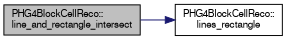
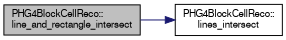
(229, 20) -> (229, 20)
